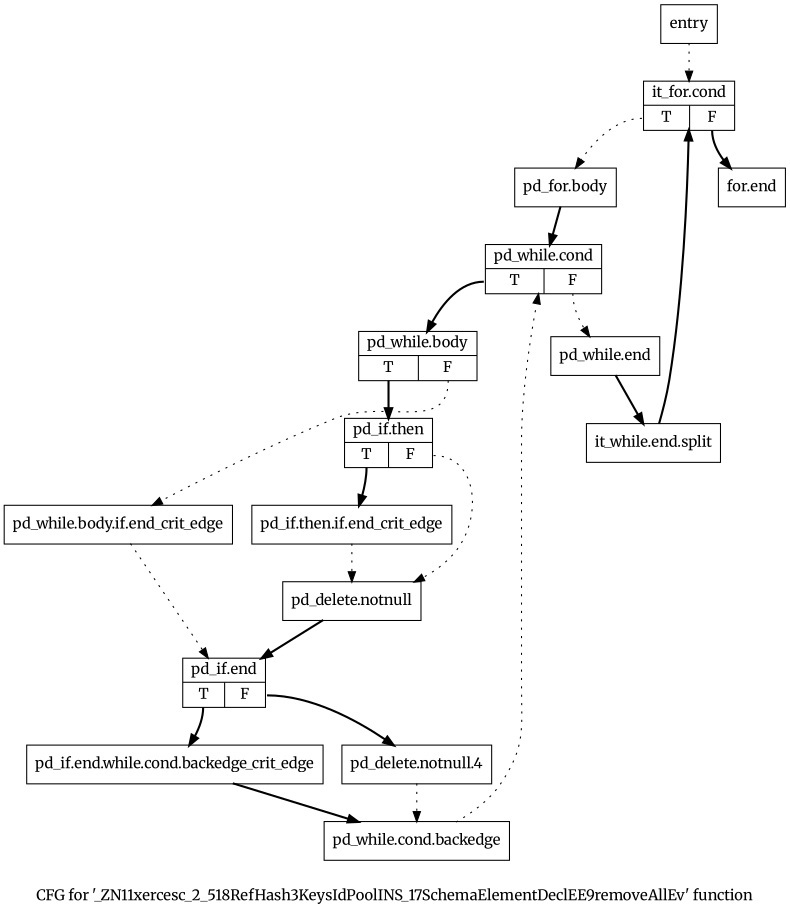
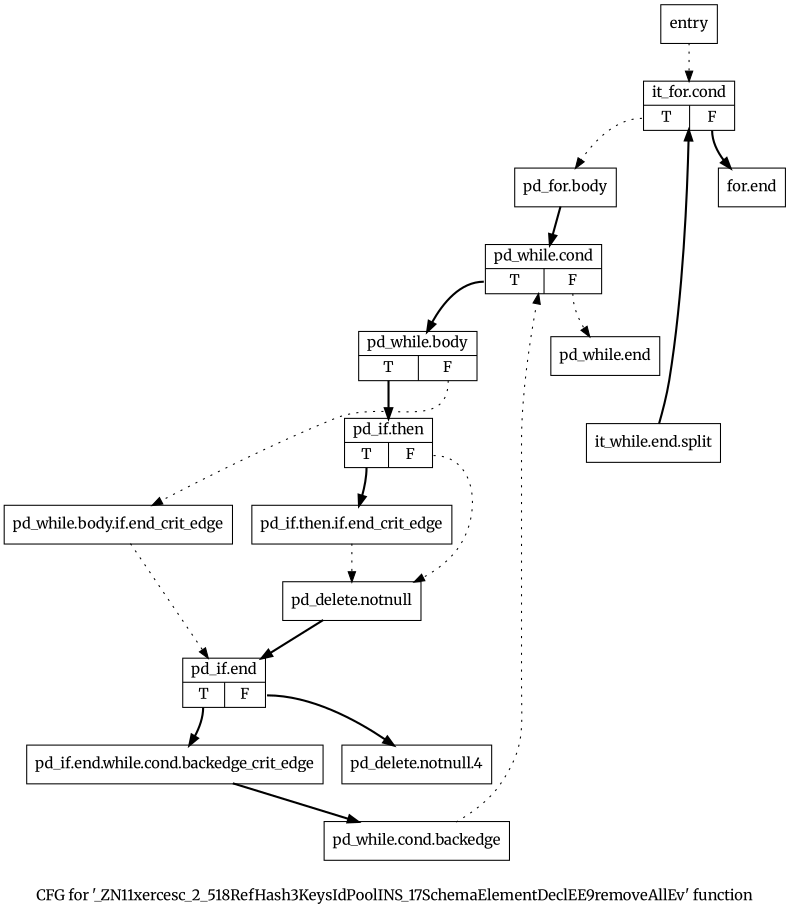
(627, 395) -> none
(417, 798) -> none
